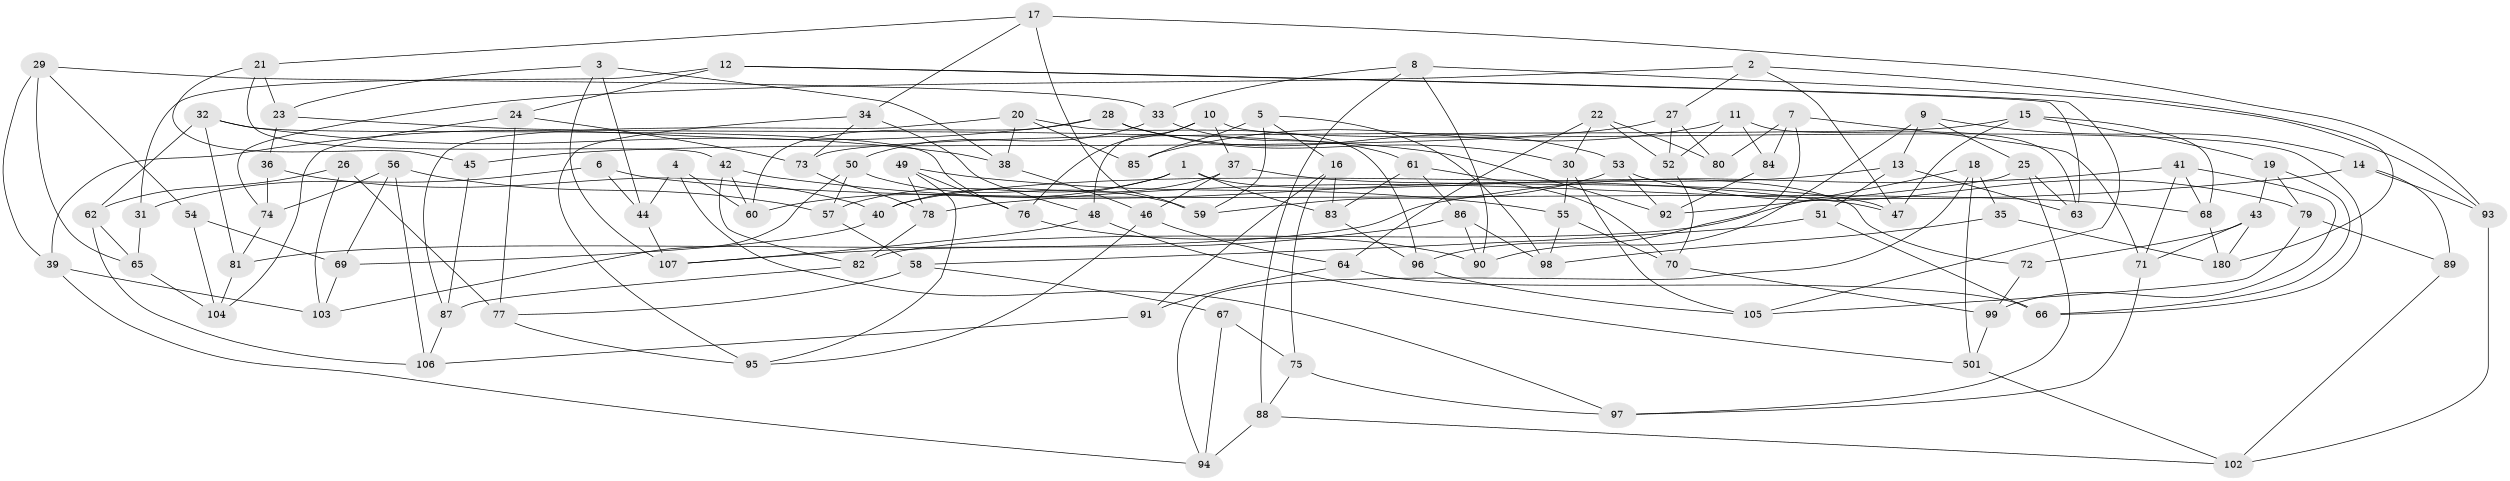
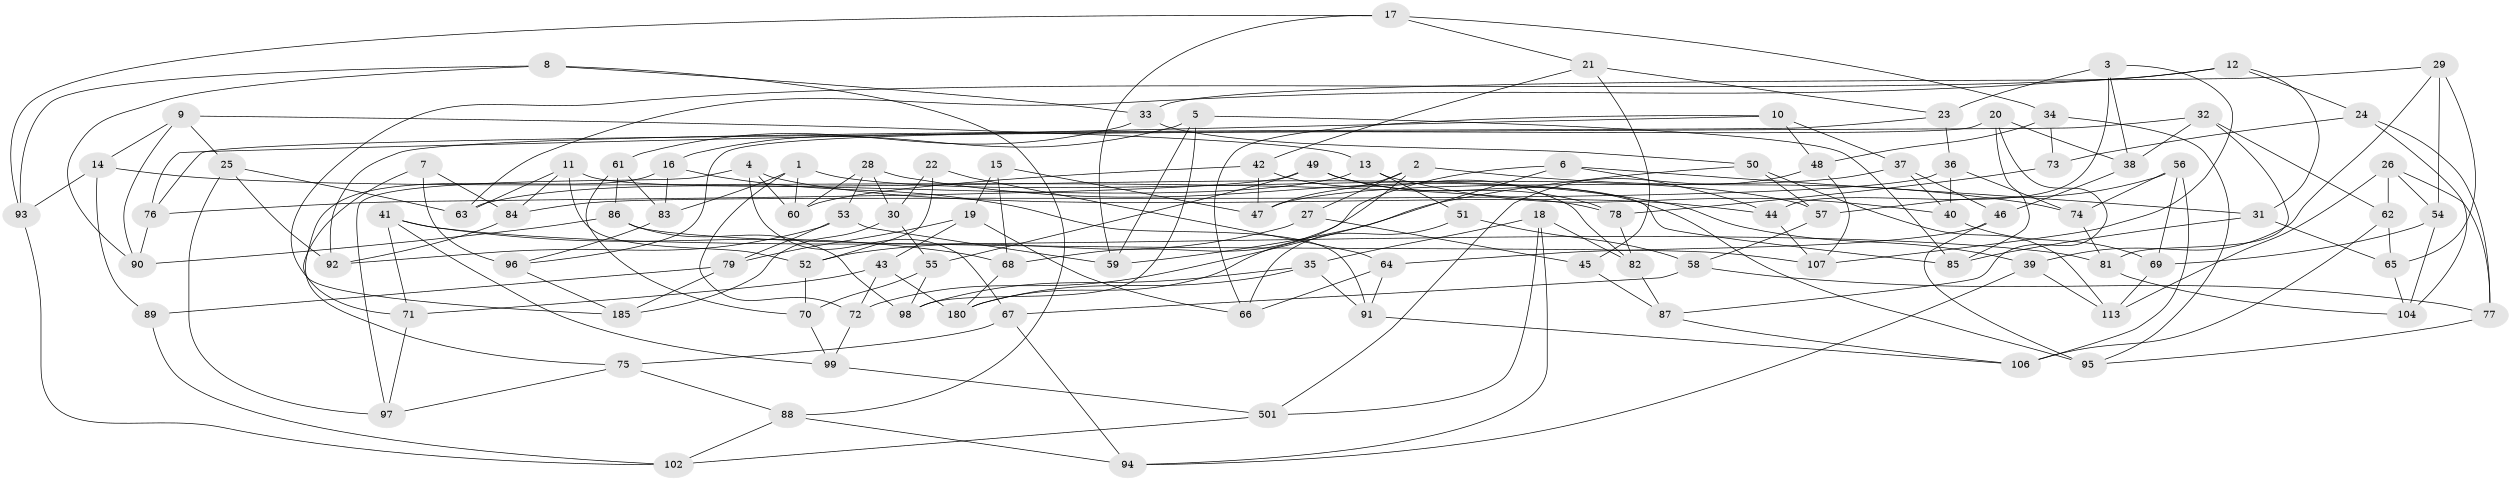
(1411, 134) -> none
(1719, 165) -> none
none -> (2413, 190)
none -> (1234, 198)
none -> (2105, 236)
none -> (836, 249)
none -> (1212, 263)
none -> (1339, 290)
(322, 315) -> (2111, 315)
(1753, 315) -> (622, 315)
